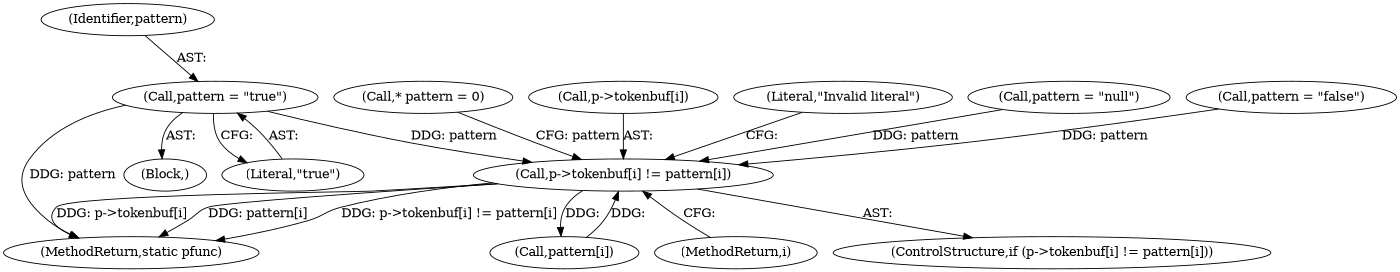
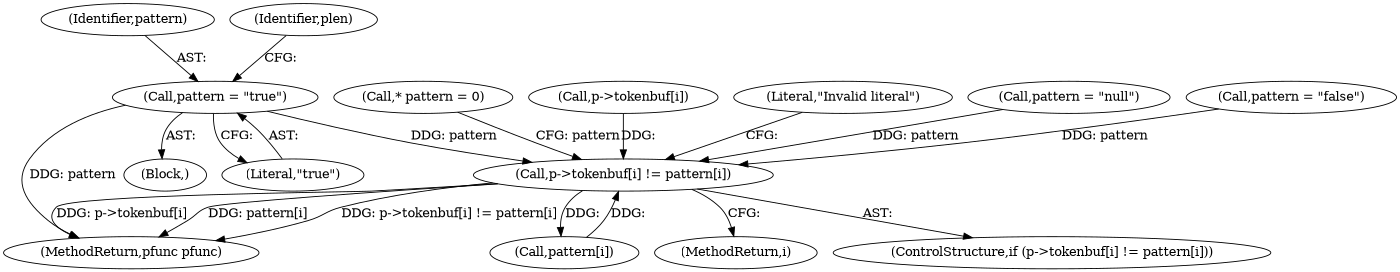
none -> (304, 20)
(640, 136) -> (640, 136)
(679, 218) -> (716, 204)
(131, 253) -> (131, 253)
